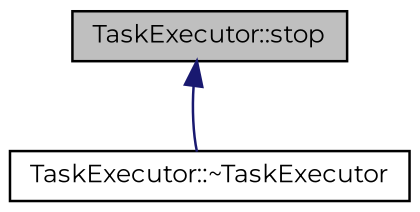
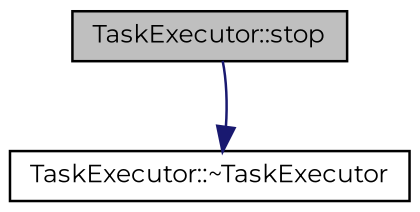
(193, 119) -> (226, 94)
